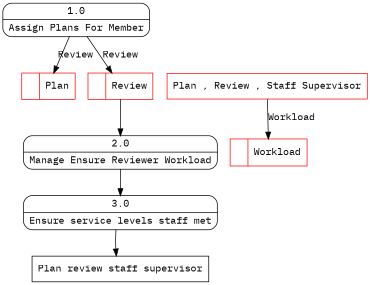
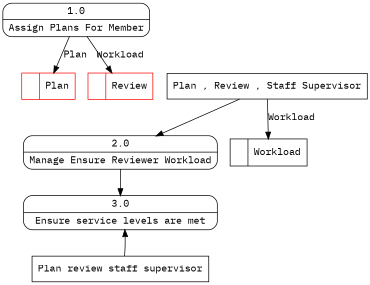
(76, 55) -> (76, 55)
(120, 55) -> (120, 55)
(267, 86) -> (267, 86)
(120, 114) -> (201, 116)
(269, 152) -> (269, 152)
(120, 221) -> (120, 221)
(116, 239) -> (125, 246)
